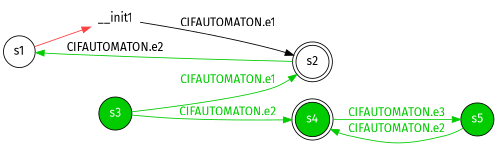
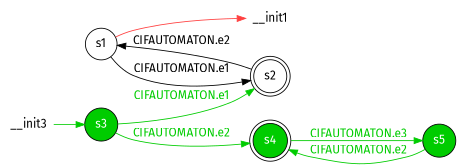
(213, 35) -> (172, 85)
(168, 58) -> (189, 54)
none -> (28, 125)
